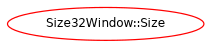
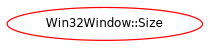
(106, 24) -> (105, 24)
